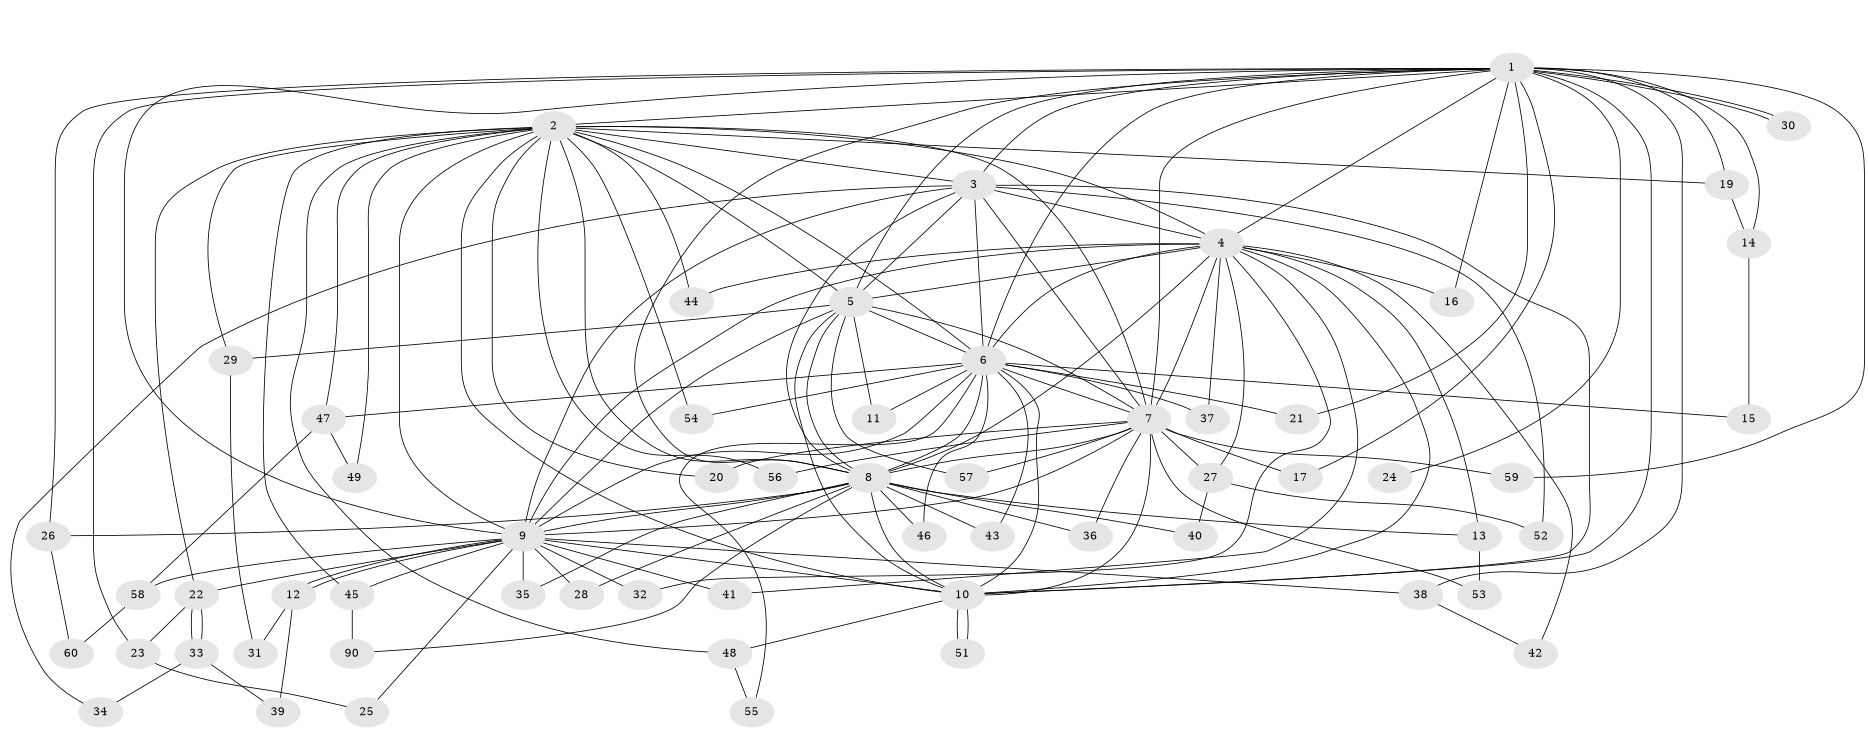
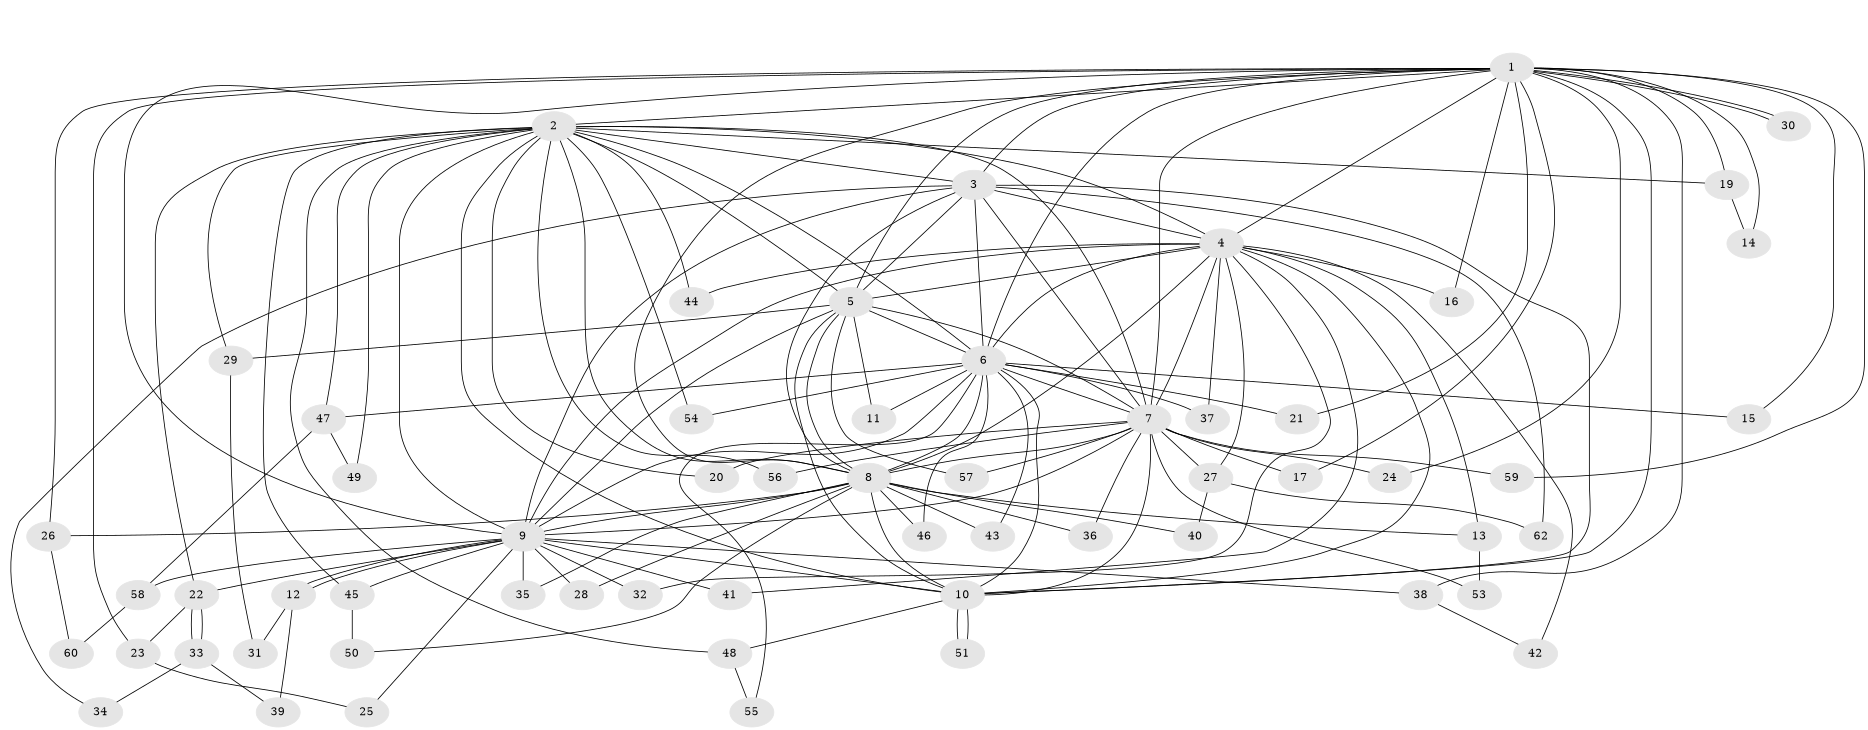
(1749, 331) -> (1829, 126)
none -> (1313, 460)
(1541, 537) -> (1541, 537)
(352, 654) -> (352, 654)
